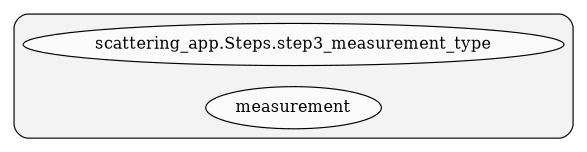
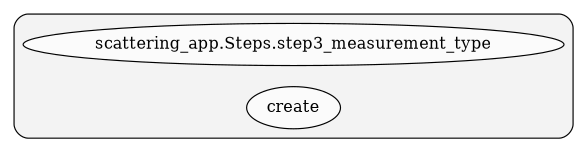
(294, 108) -> (294, 108)
